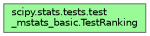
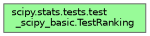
(75, 18) -> (75, 18)
